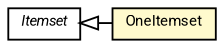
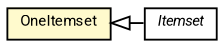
(105, 23) -> (137, 23)
